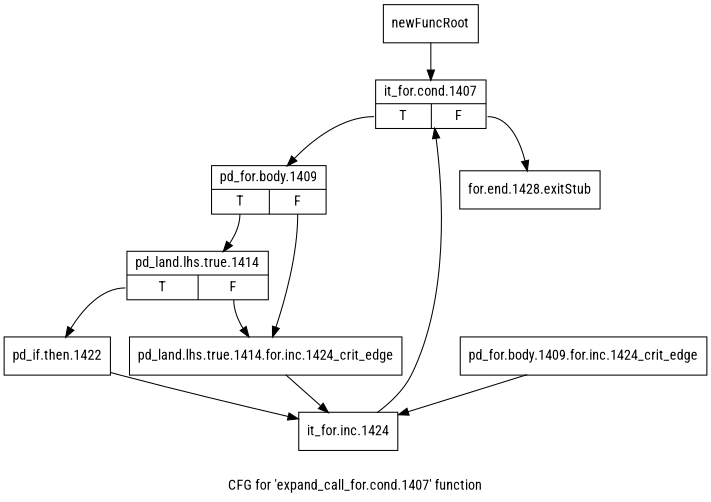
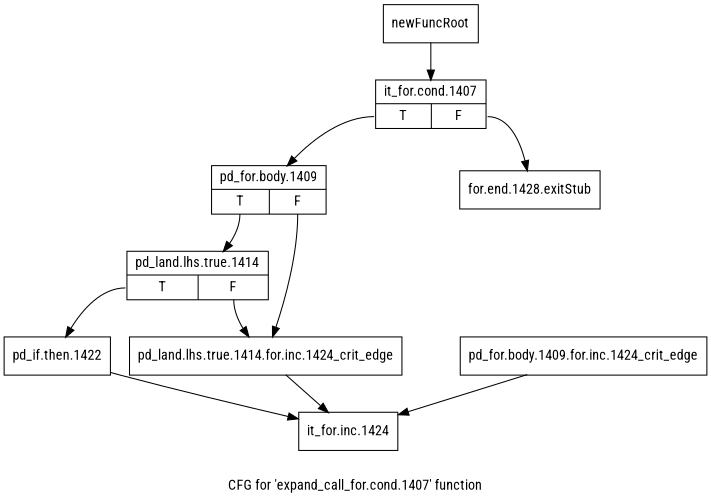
(437, 284) -> none
